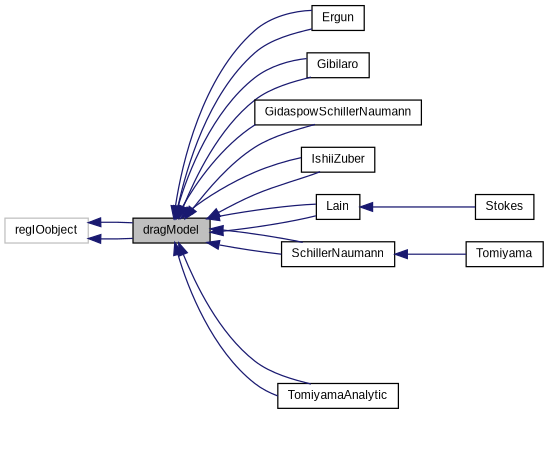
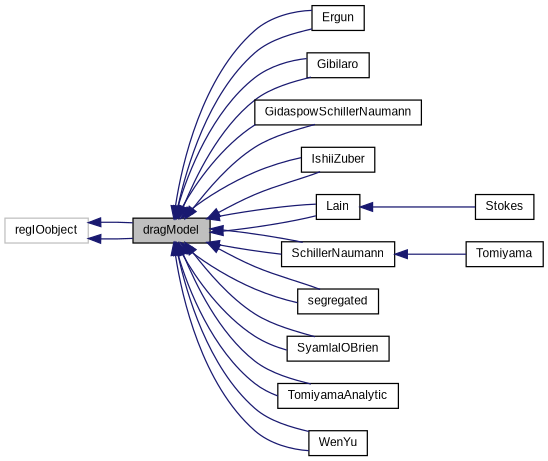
none -> (338, 301)
none -> (338, 349)
none -> (338, 443)
